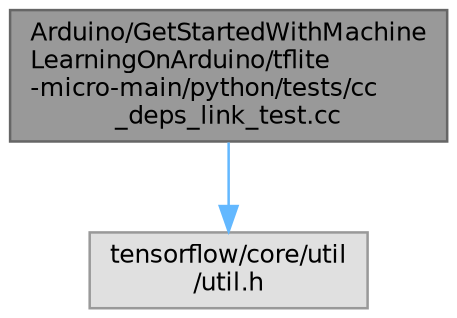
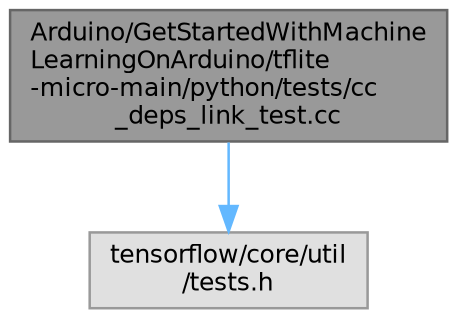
(229, 270) -> (229, 270)
